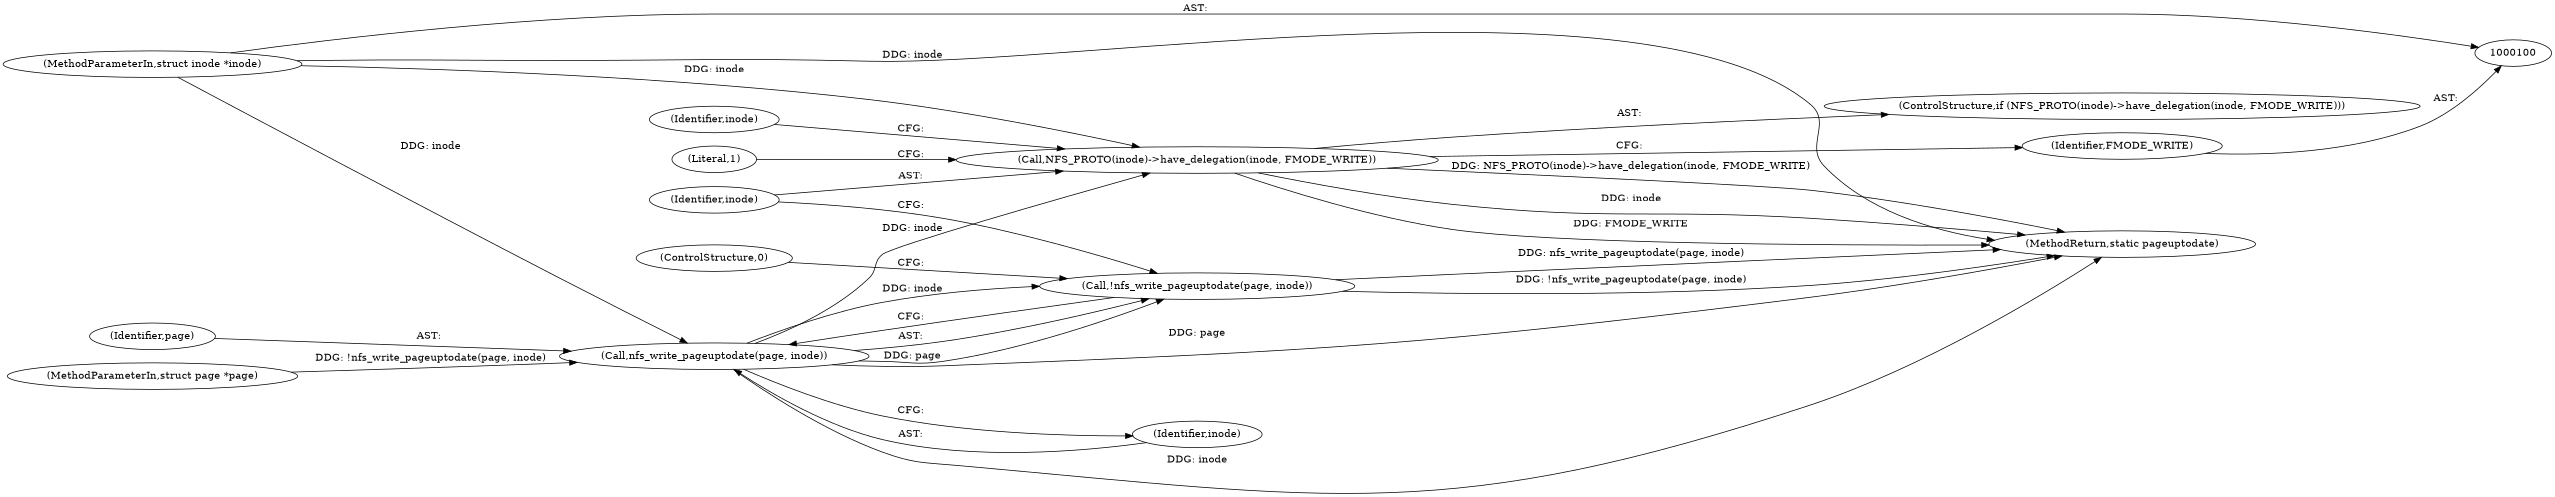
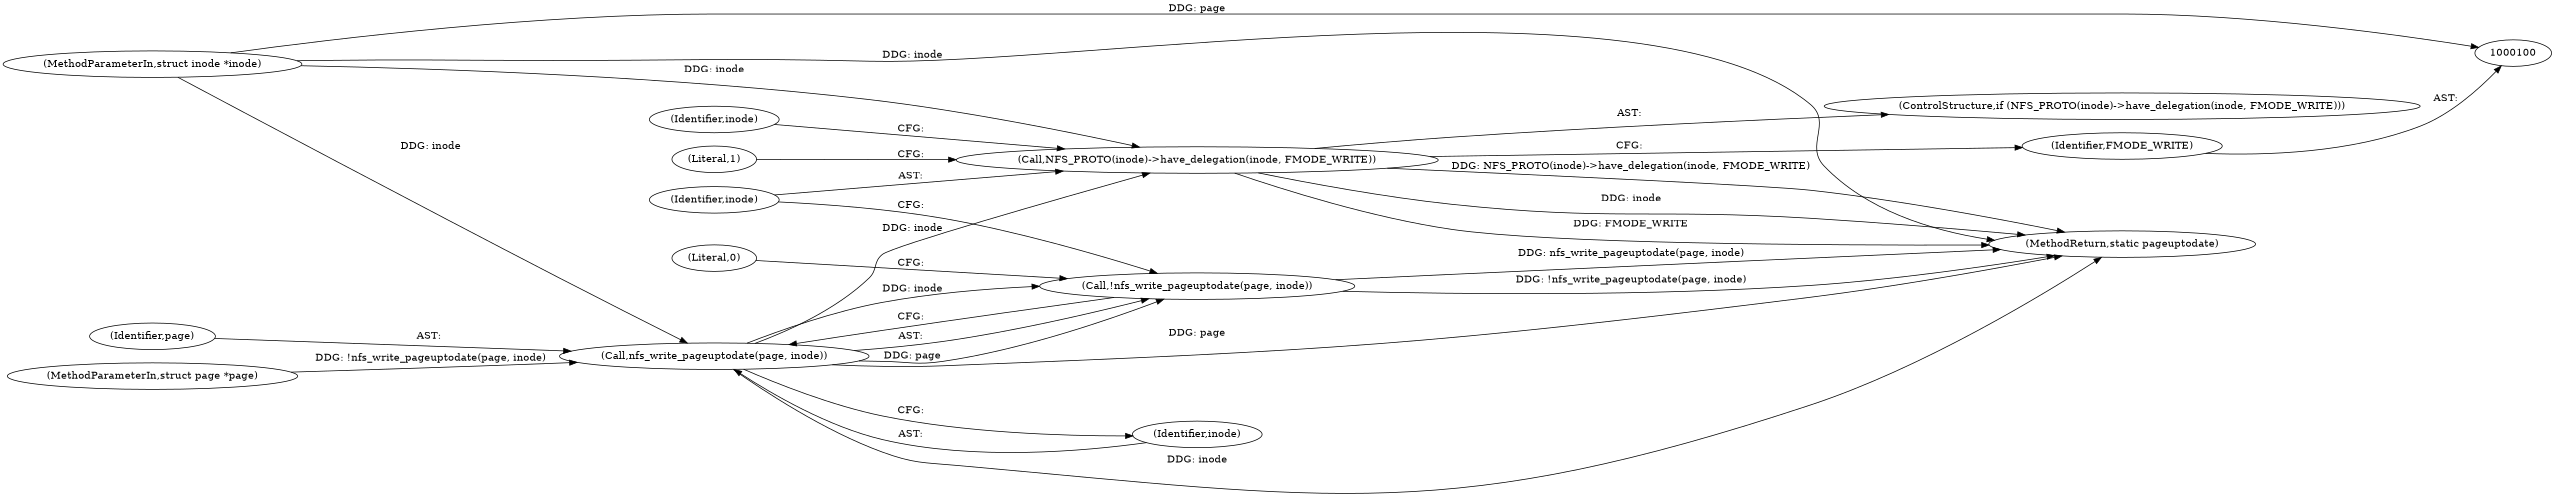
(1197, 8) -> (1197, 8)
(714, 258) -> (714, 258)
